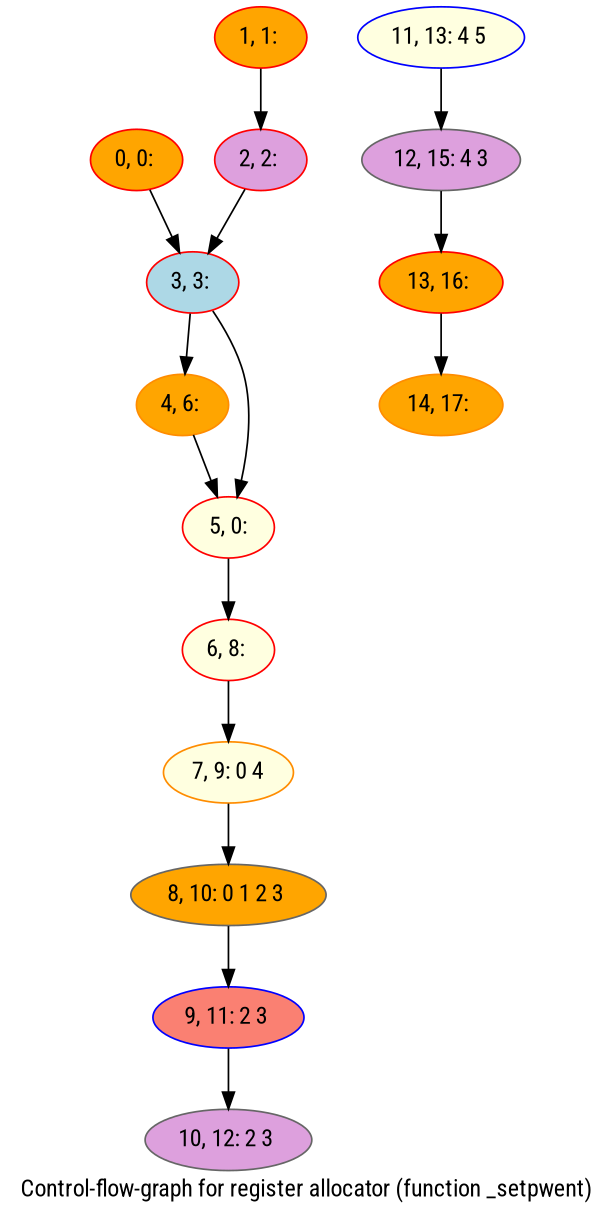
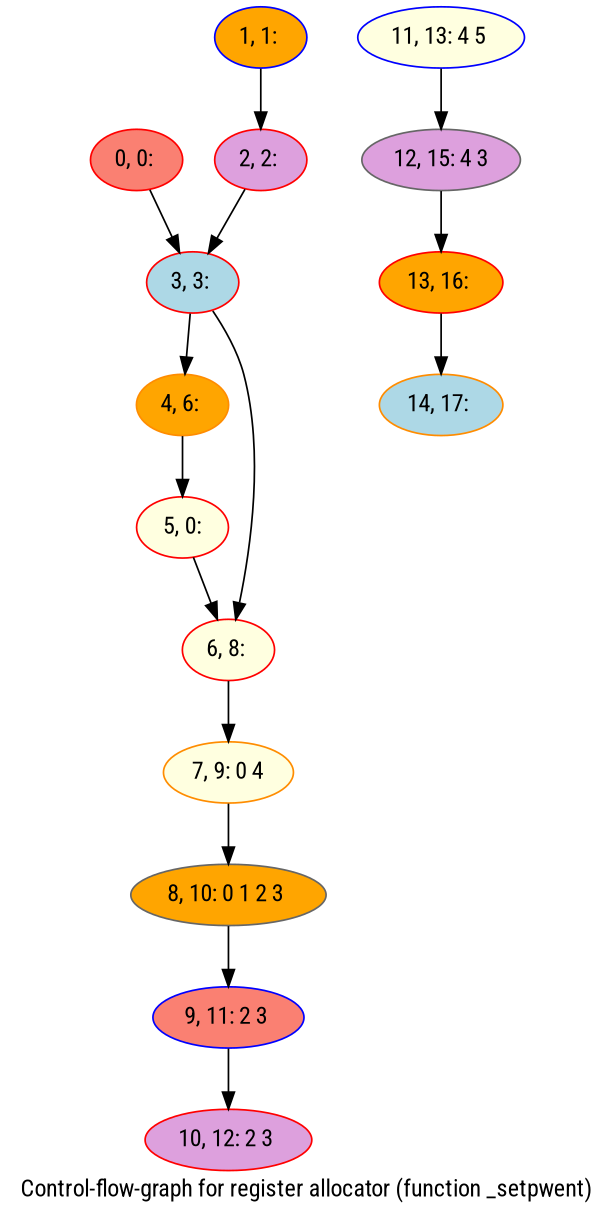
(261, 37) -> (261, 37)
(137, 160) -> (137, 160)
(247, 392) -> (254, 453)
(441, 405) -> (441, 405)
(228, 1140) -> (228, 1140)
